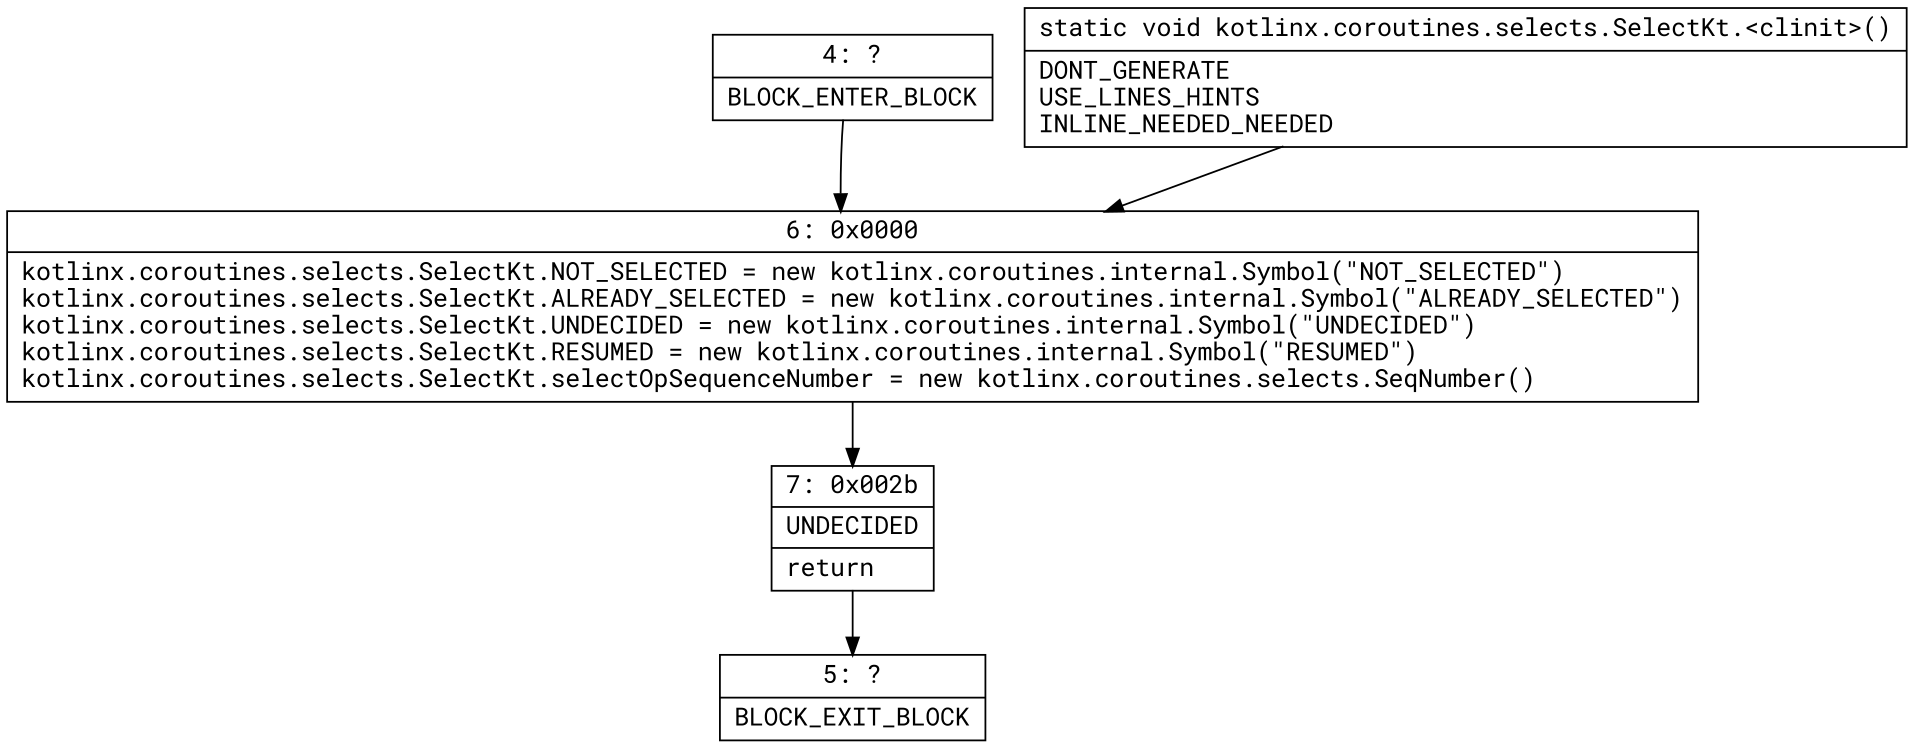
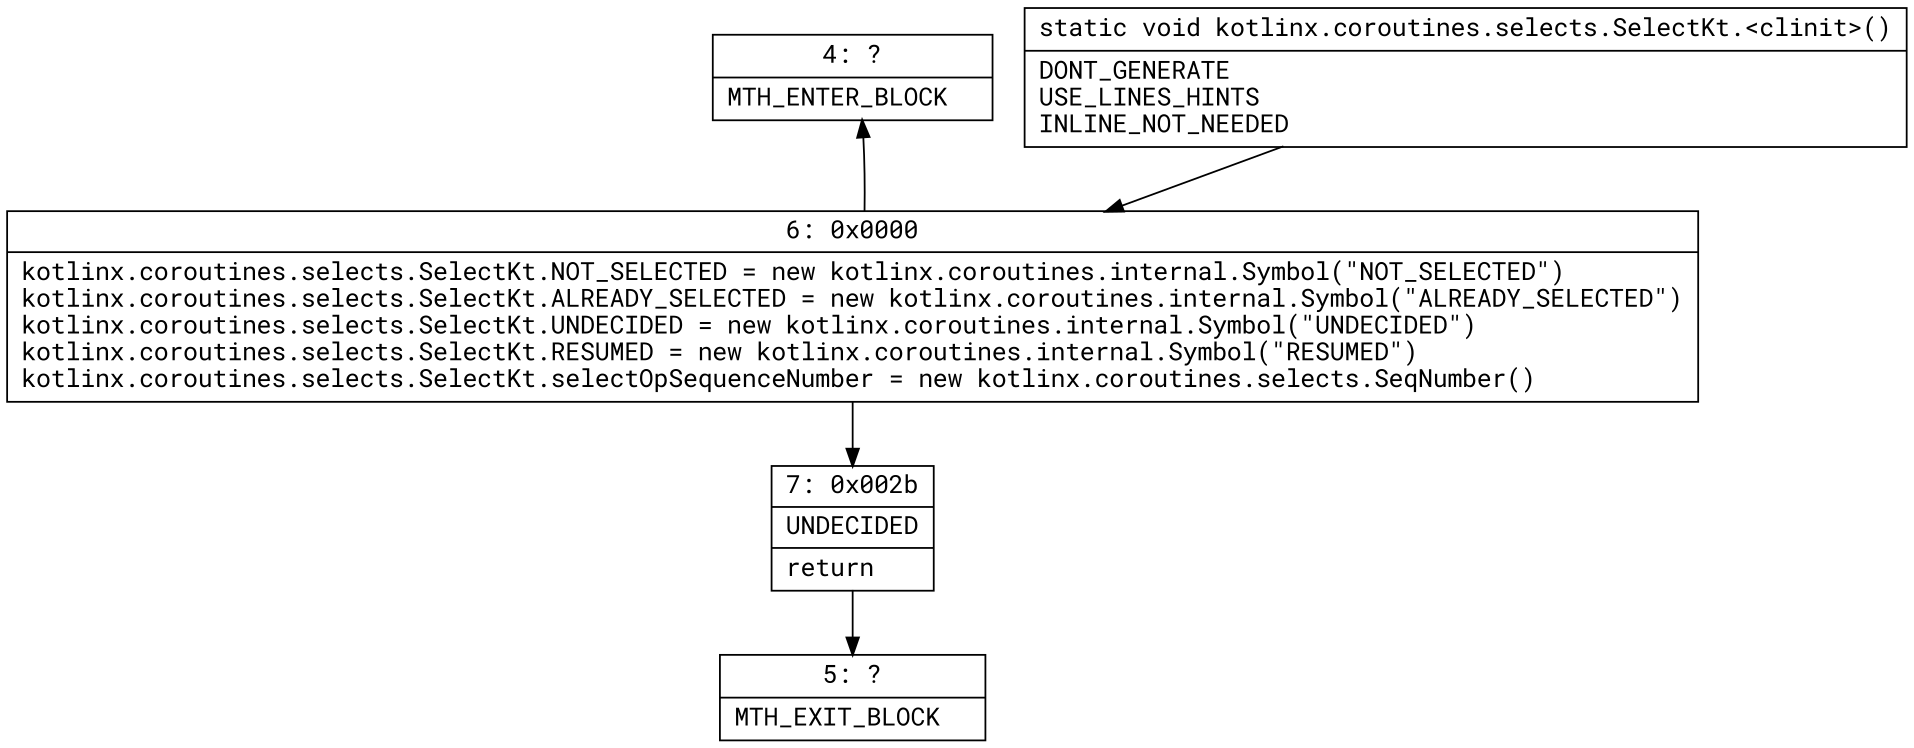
(853, 98) -> (838, 98)
(1187, 125) -> (1165, 125)
(841, 157) -> (865, 175)
(853, 718) -> (838, 718)
